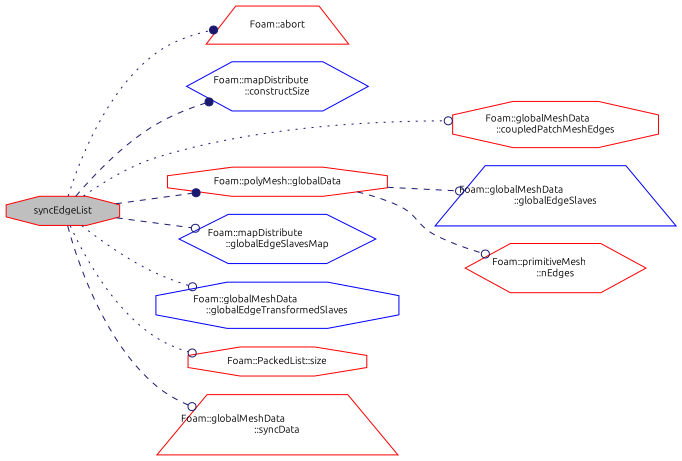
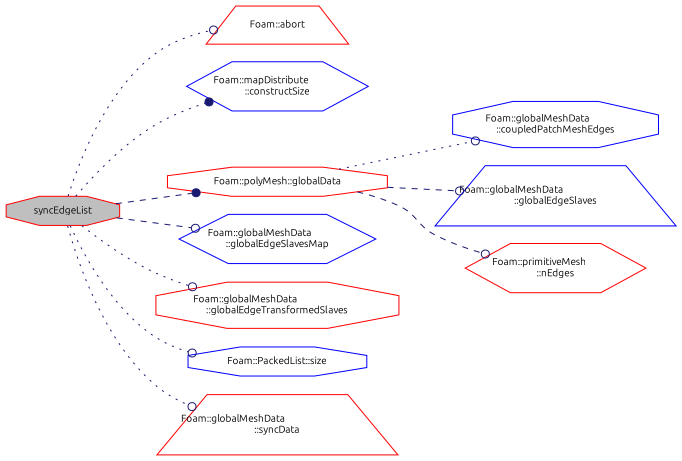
(118, 93) -> (118, 93)
(556, 125) -> (556, 125)
(258, 135) -> (405, 155)
(134, 140) -> (134, 140)
(277, 239) -> (277, 239)
(277, 305) -> (277, 305)
(110, 329) -> (110, 329)
(277, 362) -> (277, 362)
